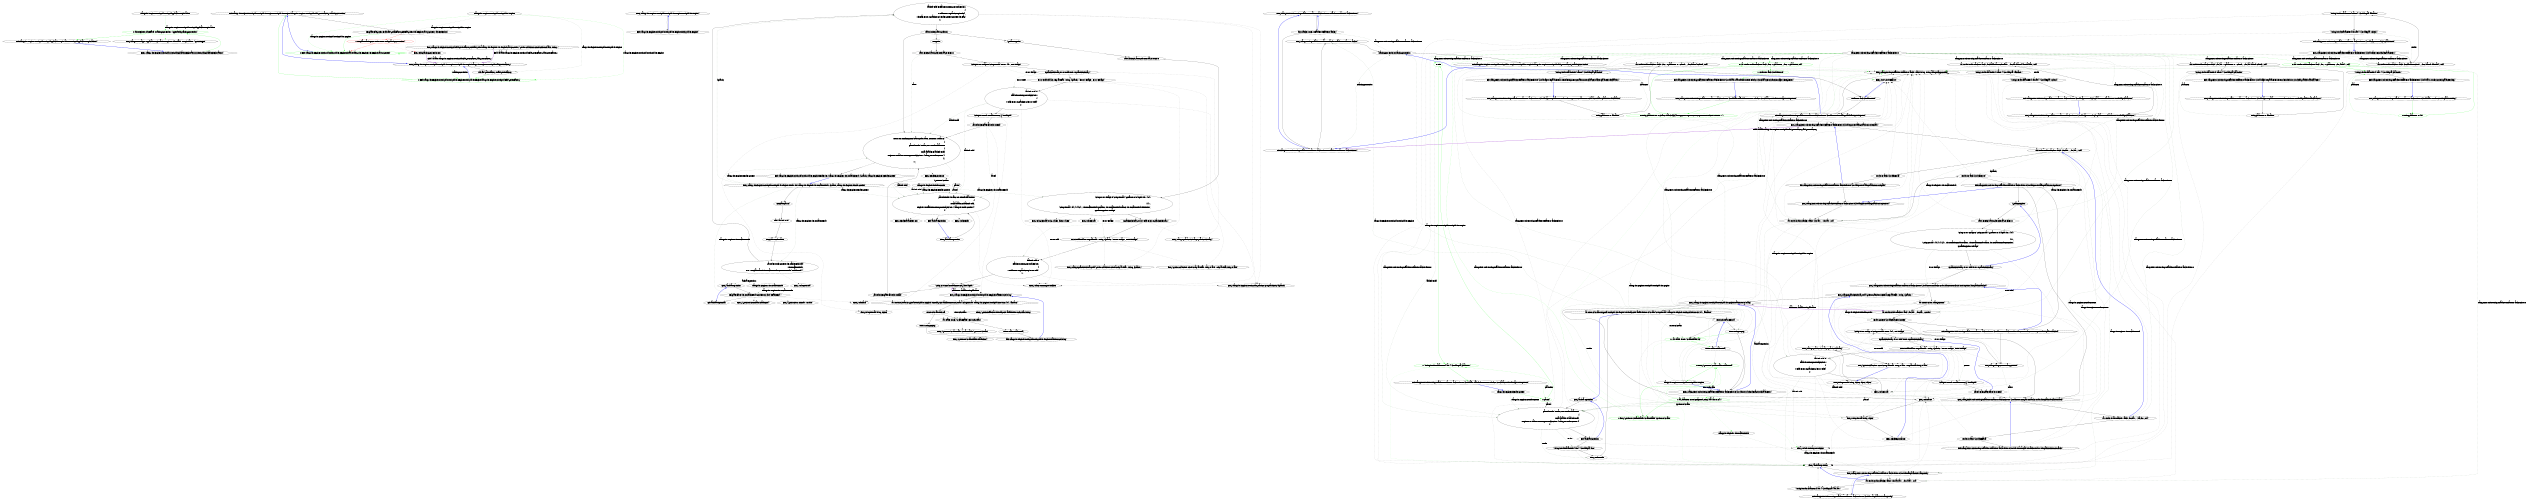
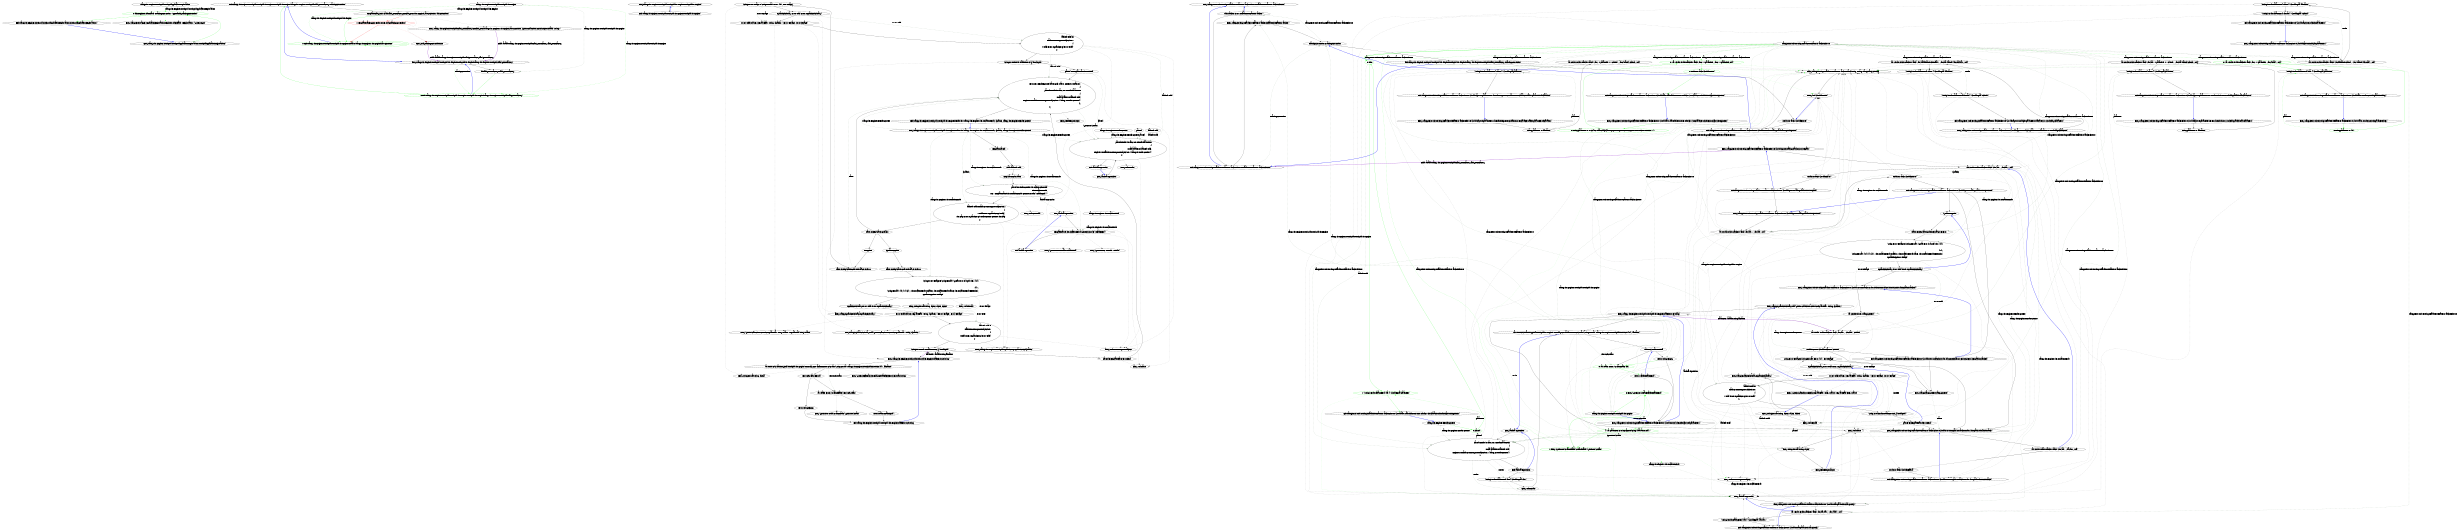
(1635, 53) -> (1568, 48)
(906, 221) -> none
(963, 332) -> (837, 414)
(970, 339) -> none
